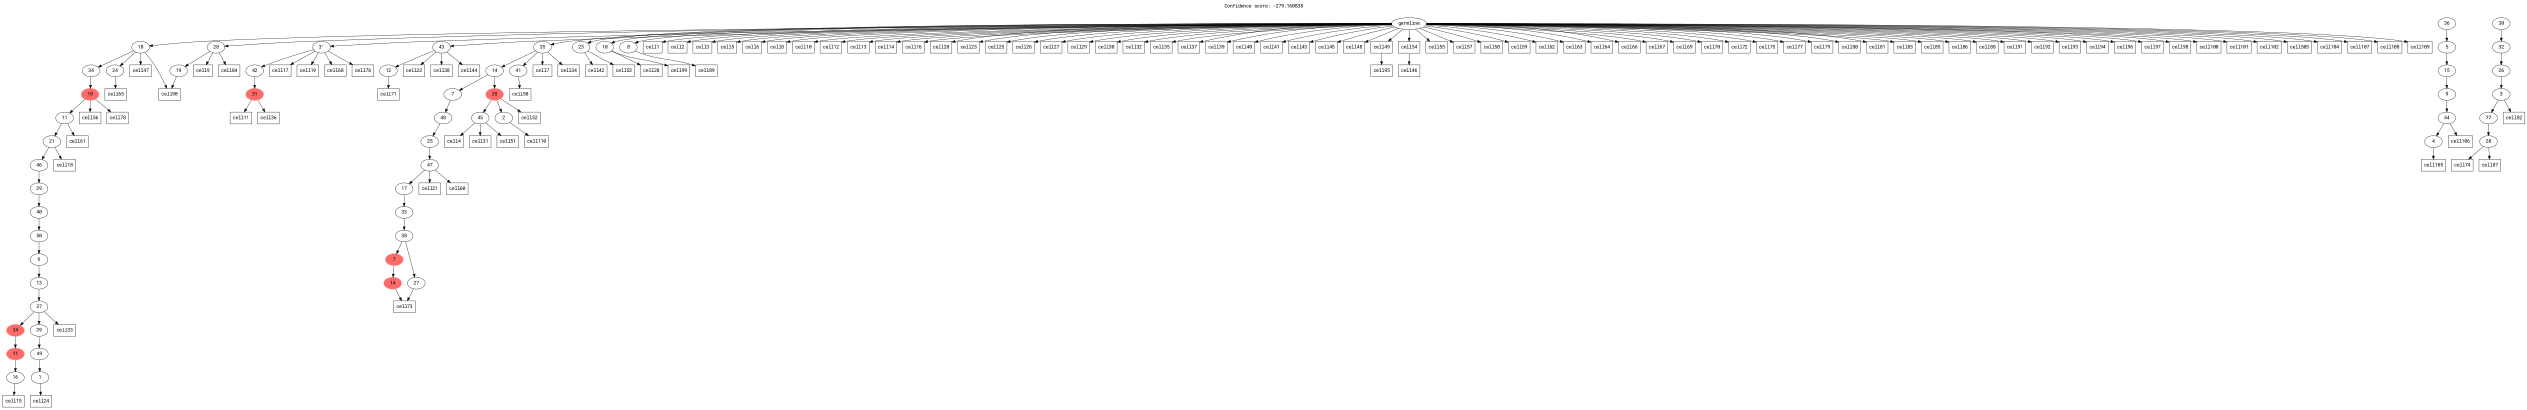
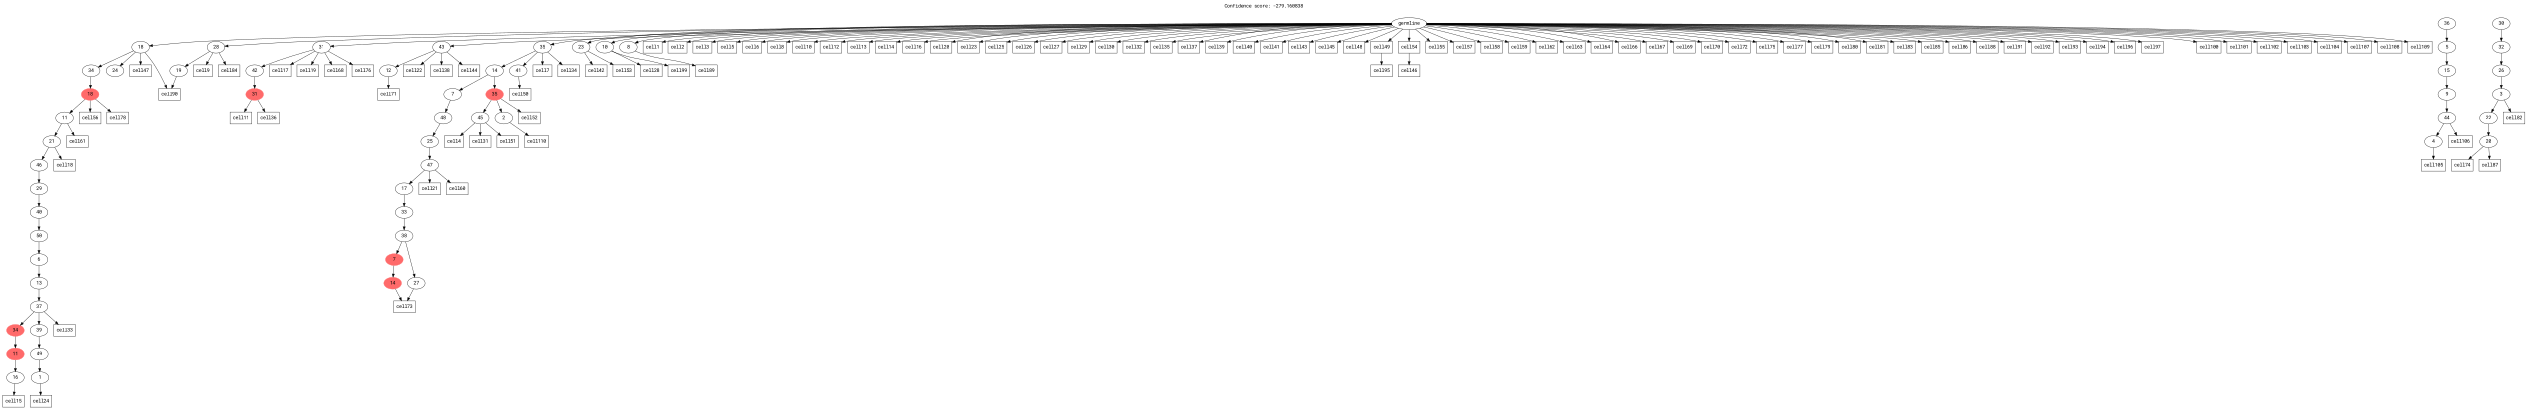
(2180, 47) -> none
(2299, 47) -> (2299, 47)
(116, 94) -> none
